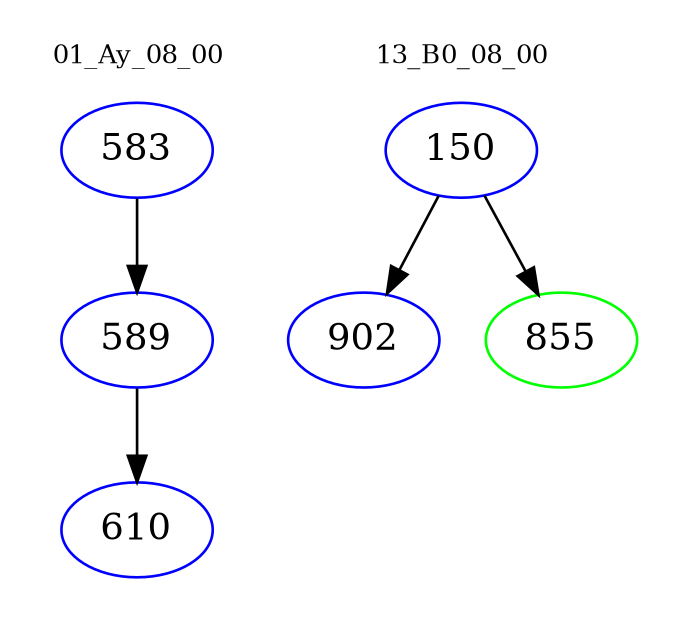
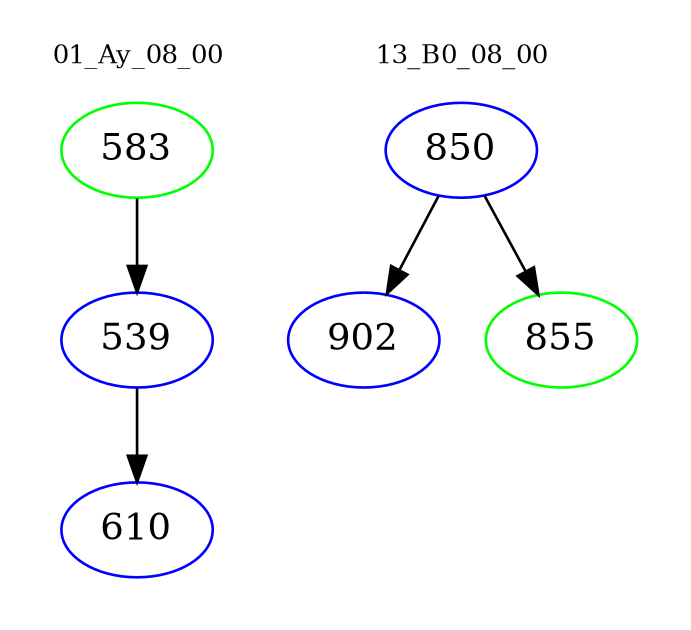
(137, 150) -> (137, 150)
(461, 150) -> (461, 150)
(137, 340) -> (137, 340)
